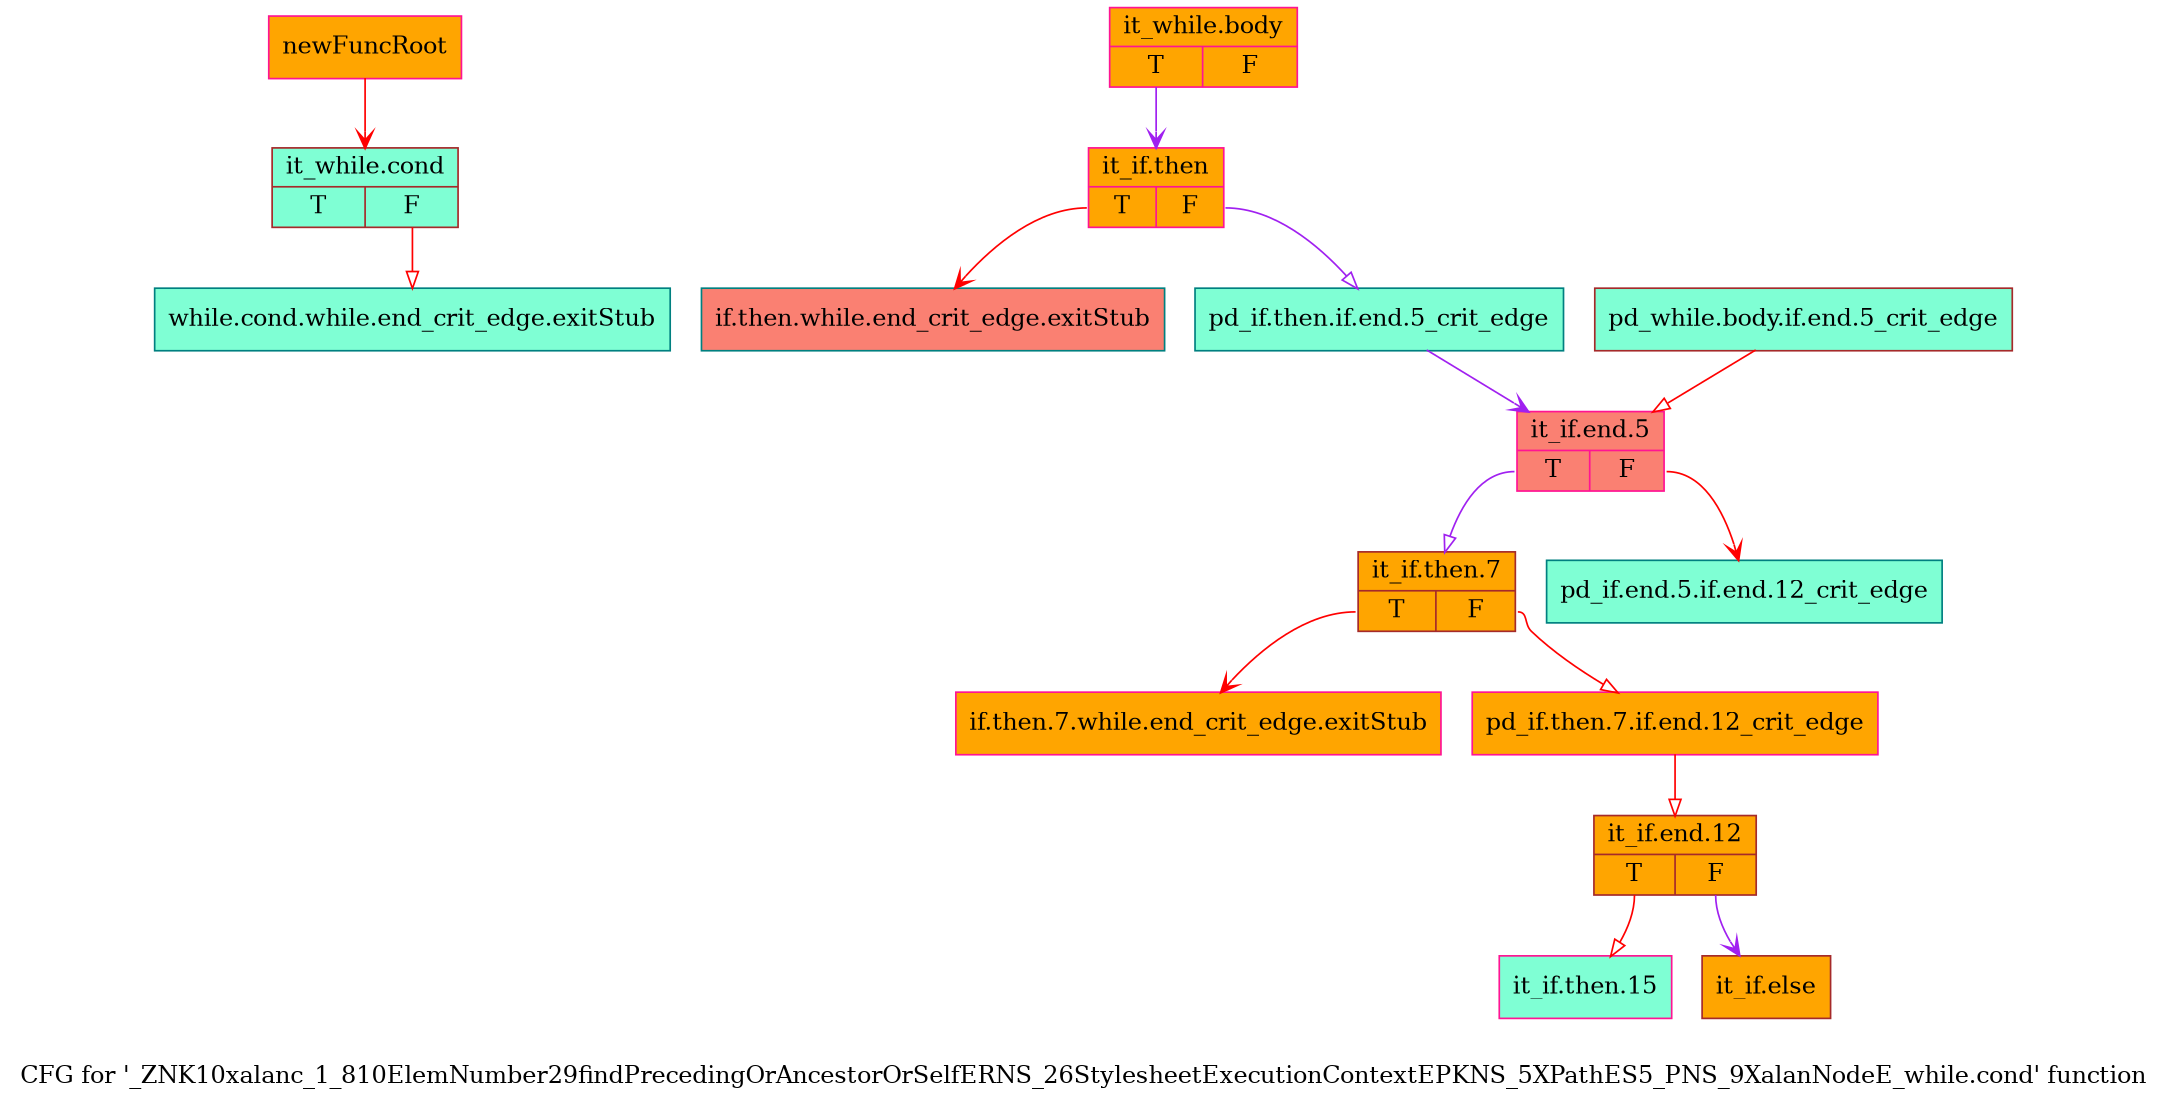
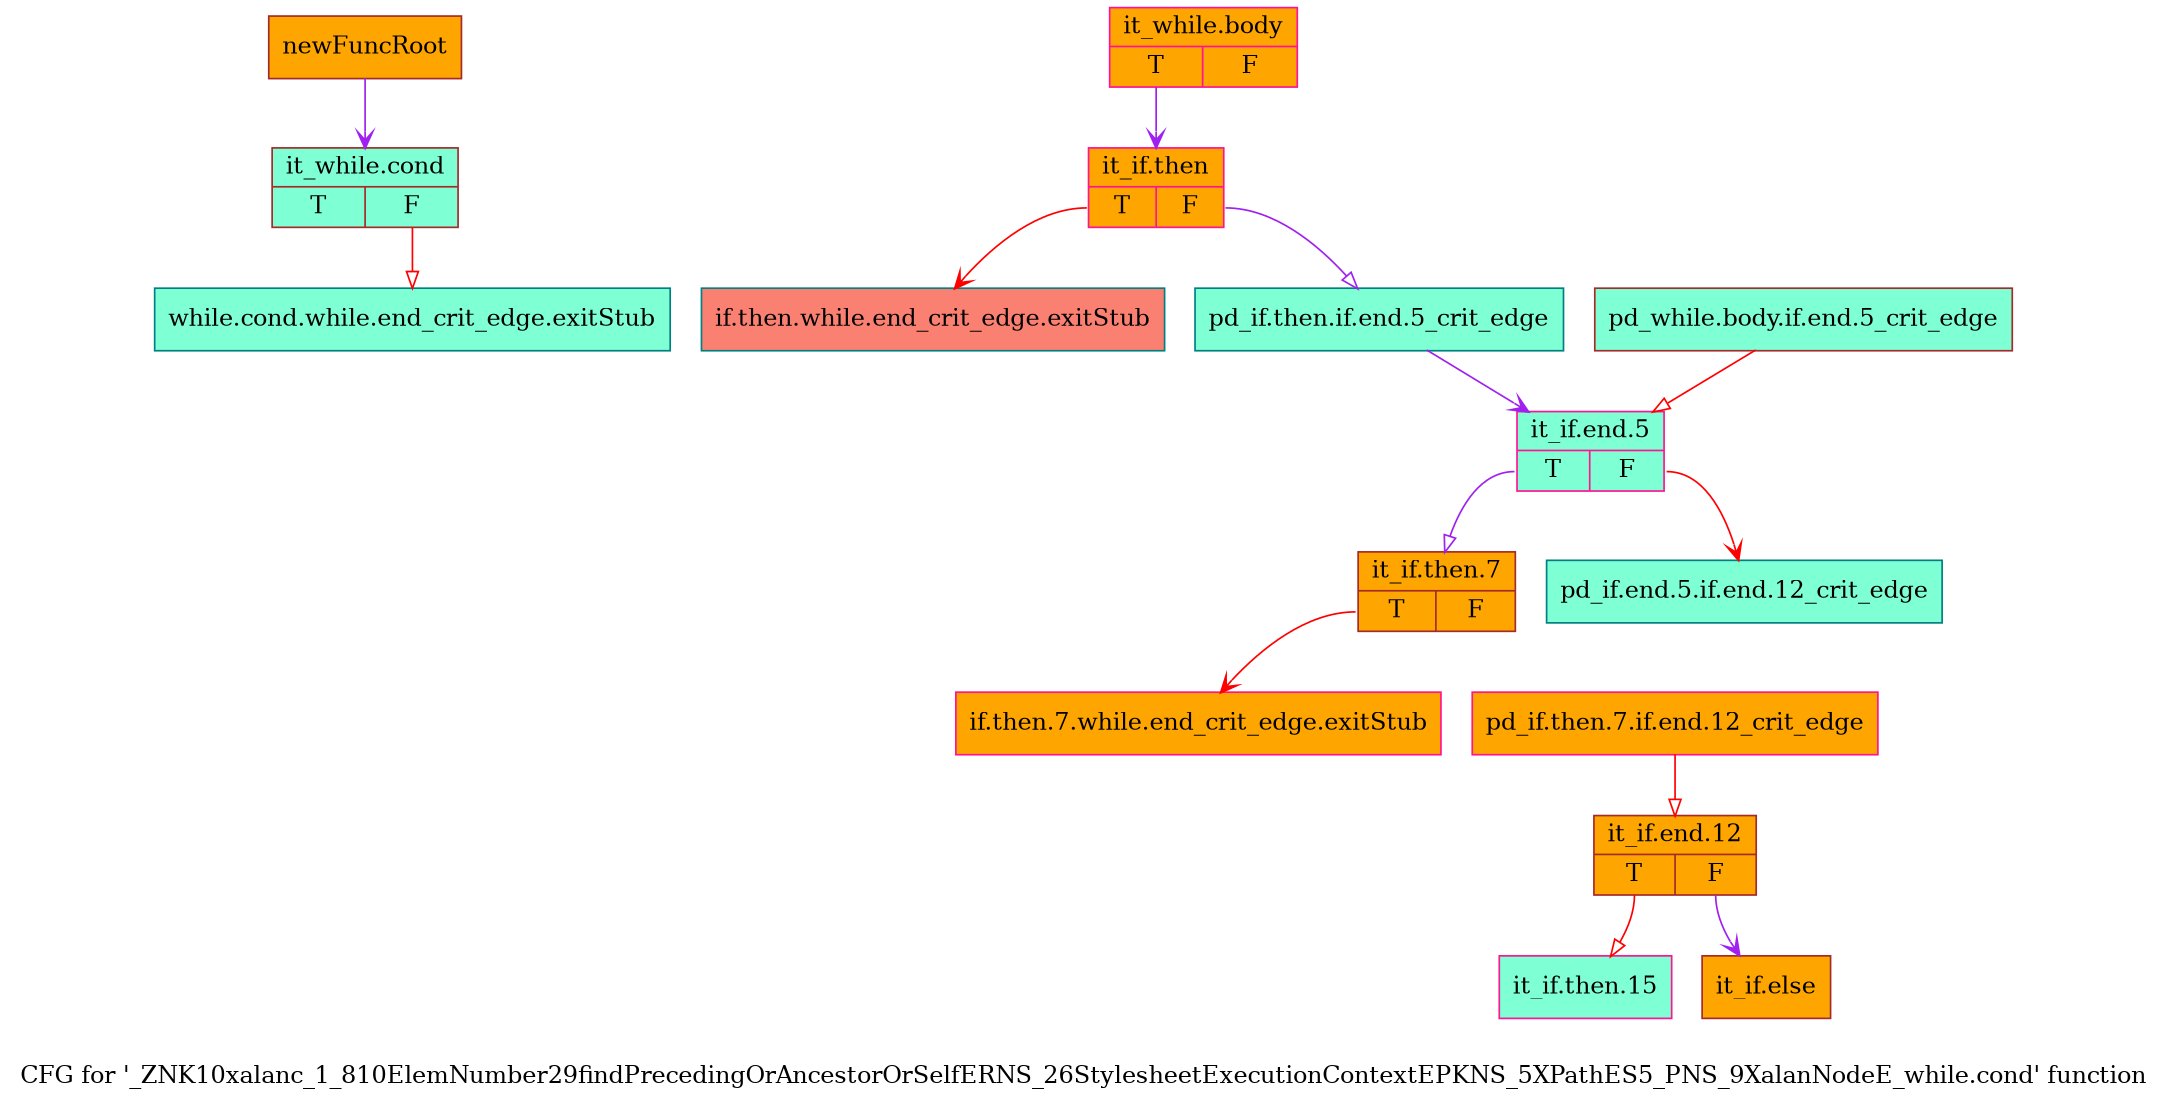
(365, 47) -> (365, 47)
(365, 105) -> (365, 105)
(1591, 451) -> (1591, 451)
(1556, 652) -> none
